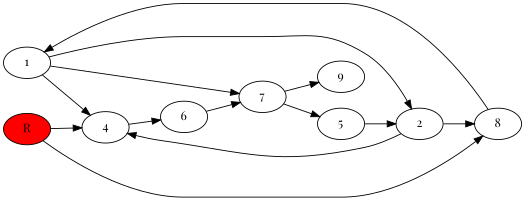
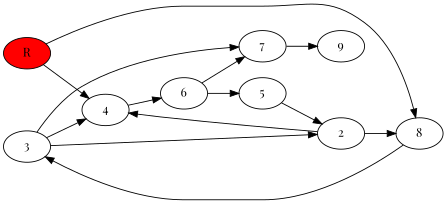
(27, 63) -> (27, 147)
(298, 109) -> (219, 93)
